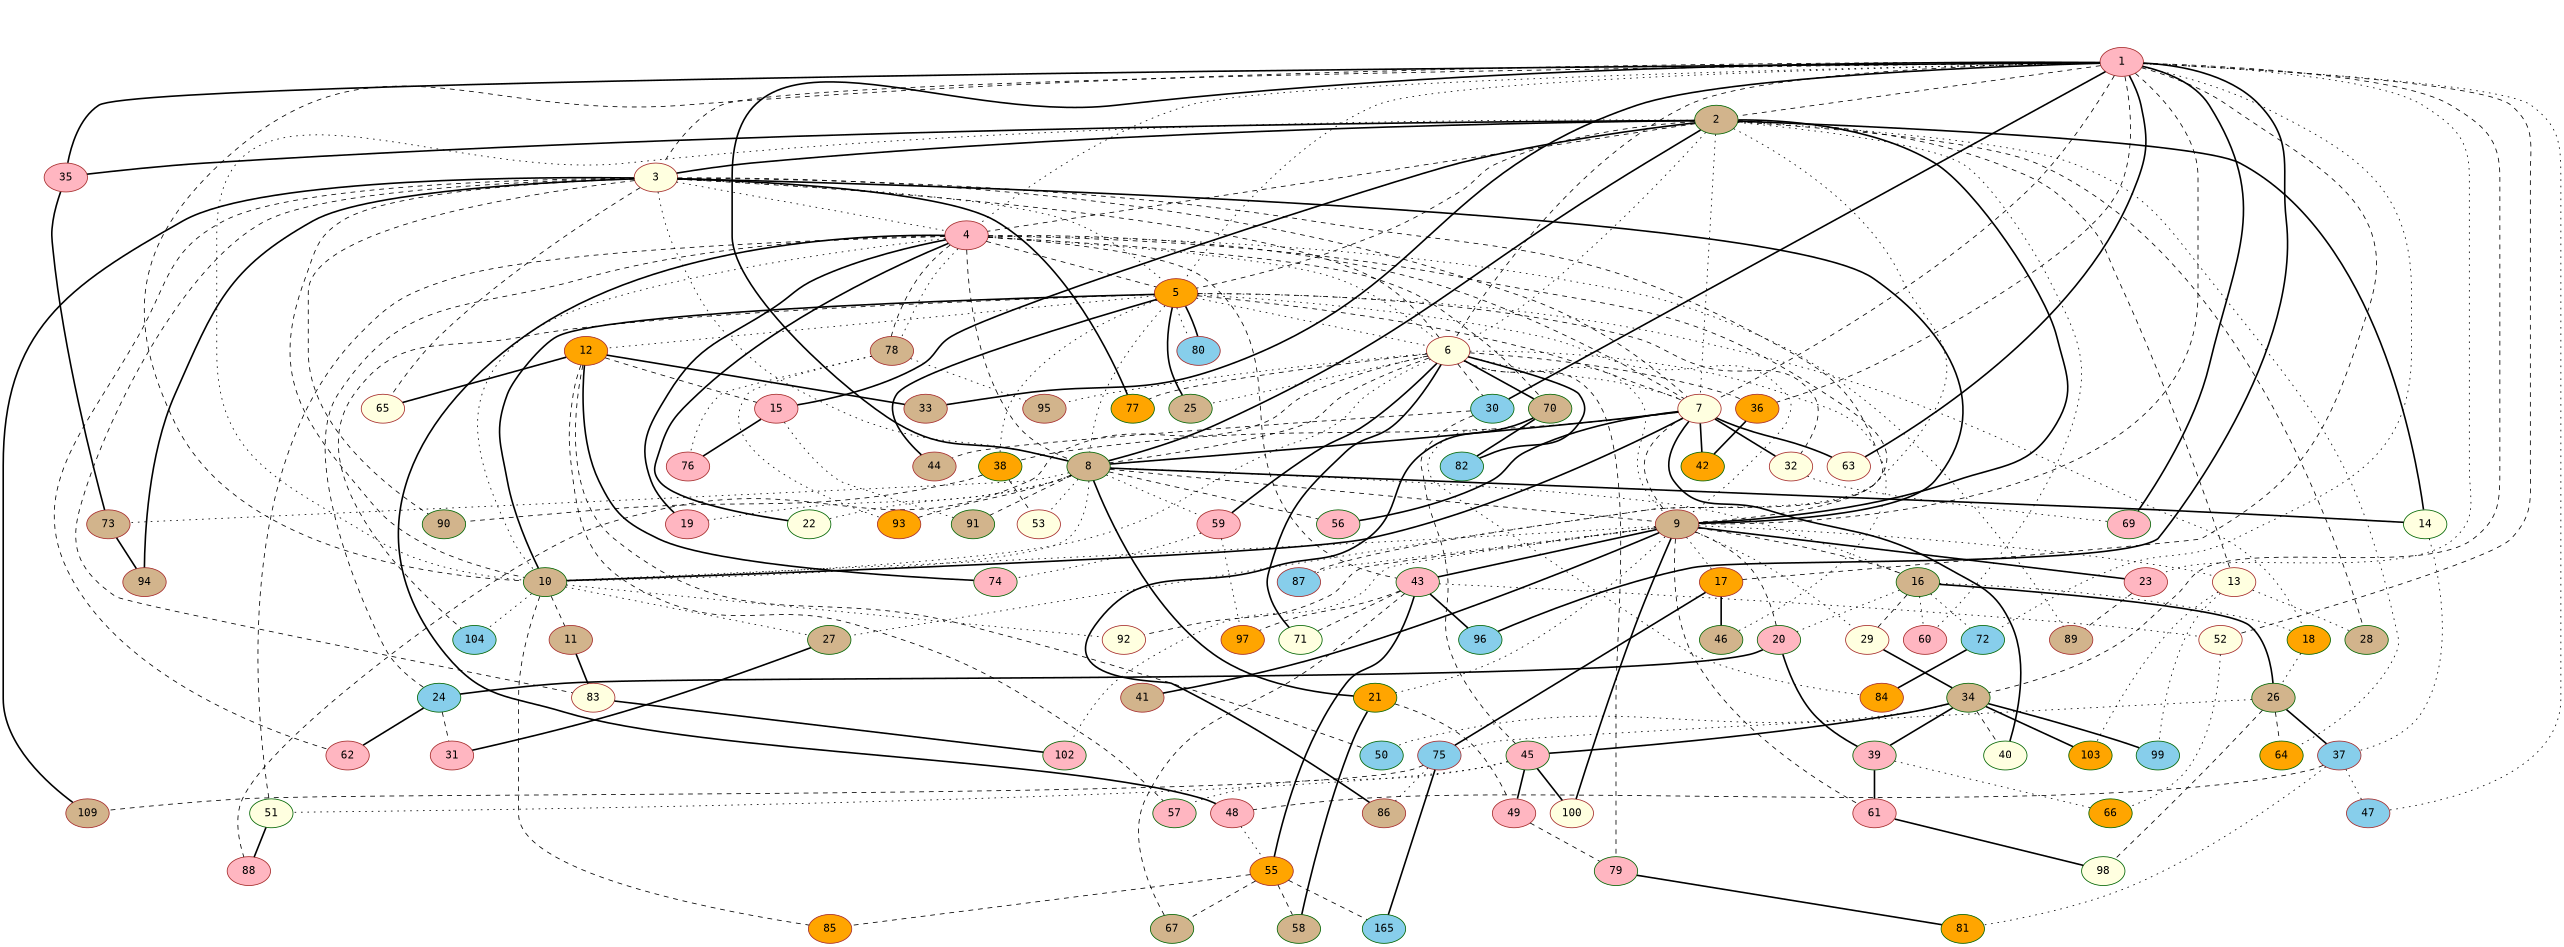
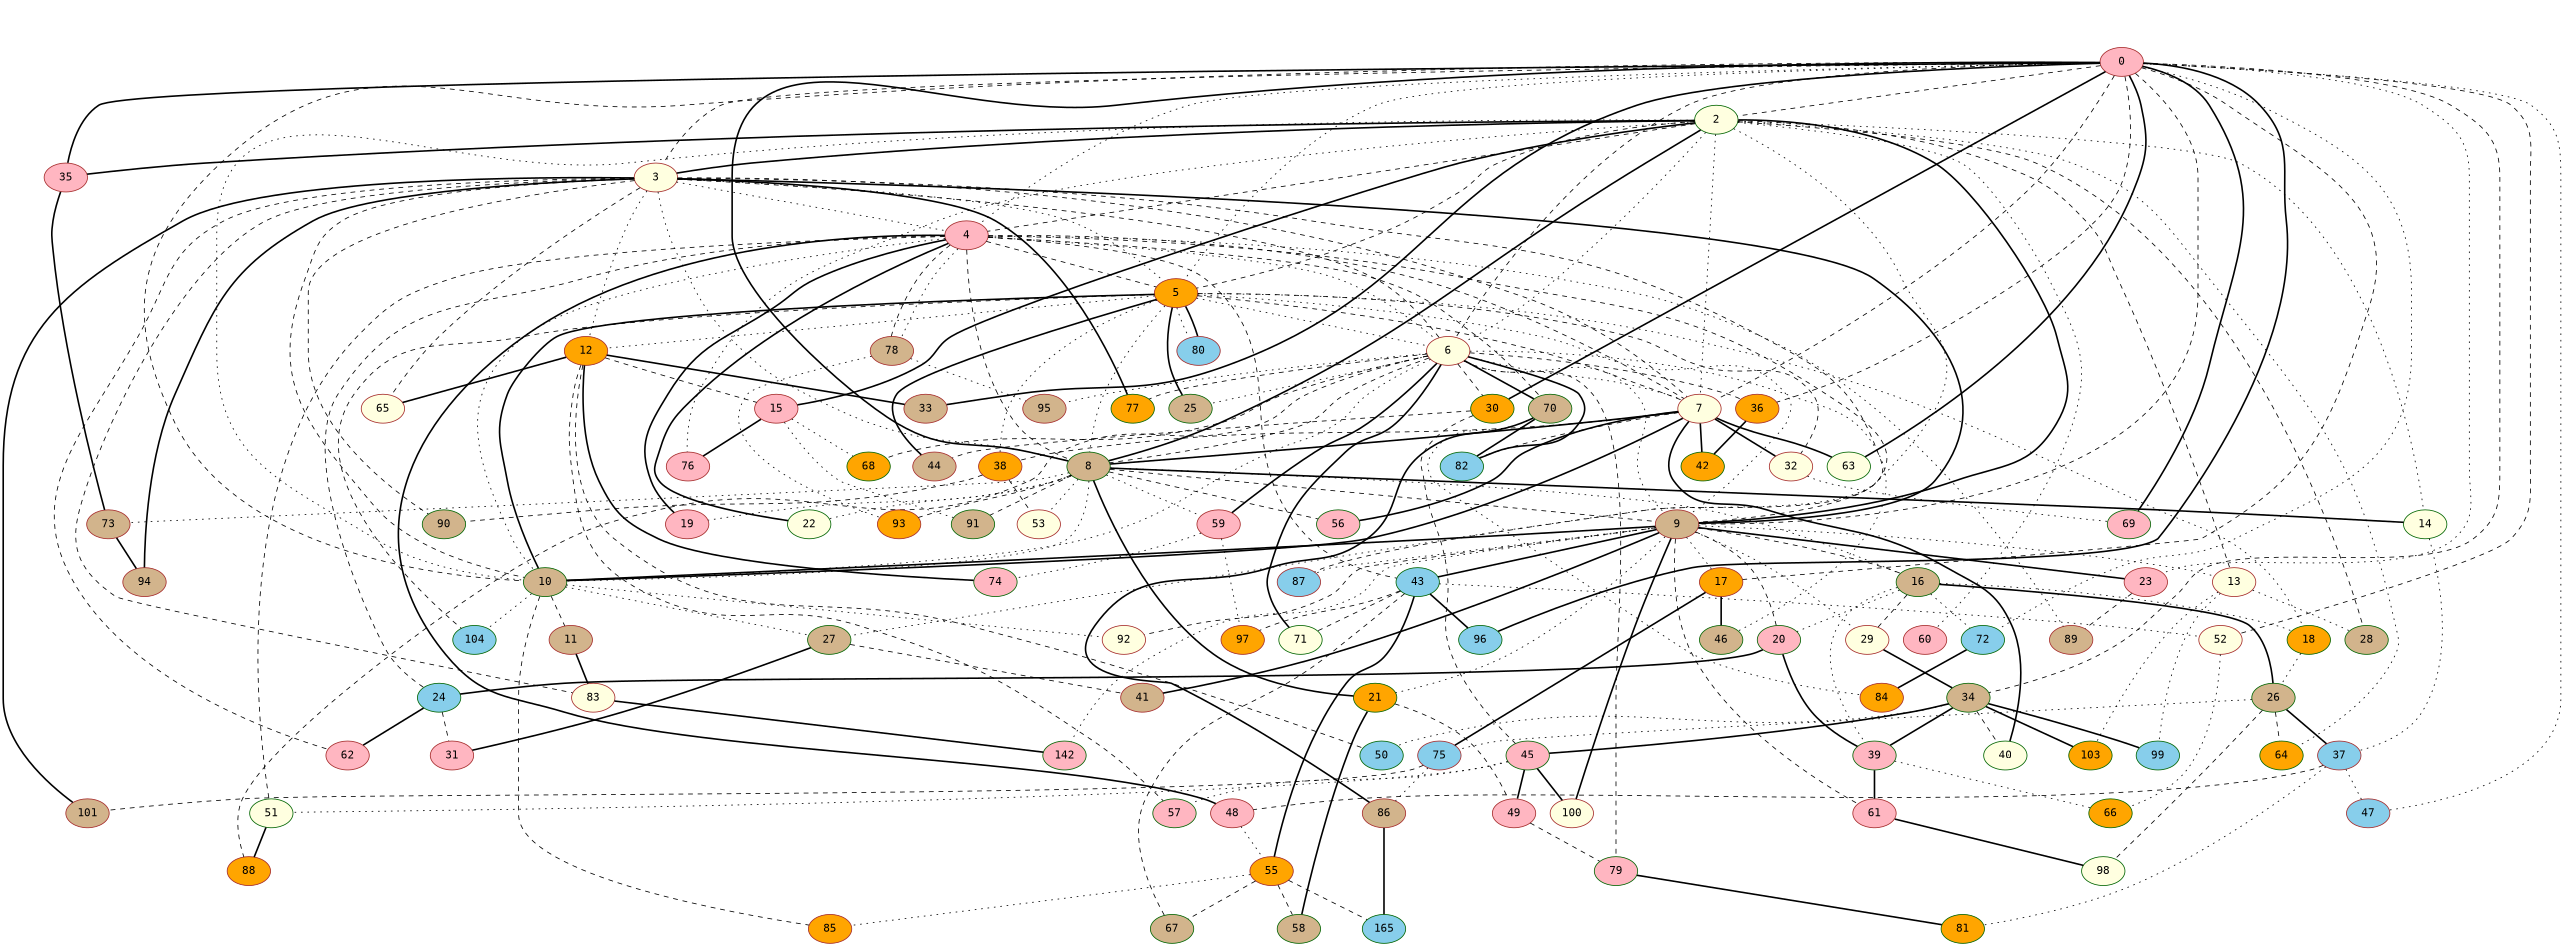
(2122, 62) -> (2122, 62)
(1716, 120) -> (1716, 120)
(2169, 149) -> (2169, 149)
none -> (613, 261)
(753, 384) -> (1133, 178)
(1492, 409) -> (1492, 409)
(1645, 460) -> (1578, 431)
none -> (869, 466)
(1000, 466) -> (1000, 466)
(1849, 466) -> (1849, 466)
(1383, 542) -> (1383, 542)
(1418, 582) -> (1418, 582)
(1921, 607) -> (1831, 651)
none -> (986, 669)
(1064, 755) -> (1064, 755)
(88, 813) -> (88, 813)
(1412, 842) -> (1384, 871)
(249, 871) -> (249, 871)
(1051, 900) -> (1051, 900)
